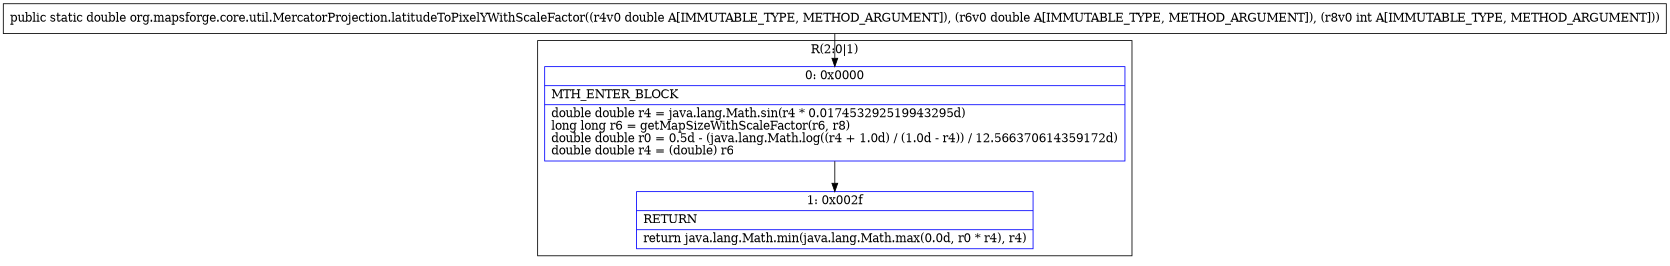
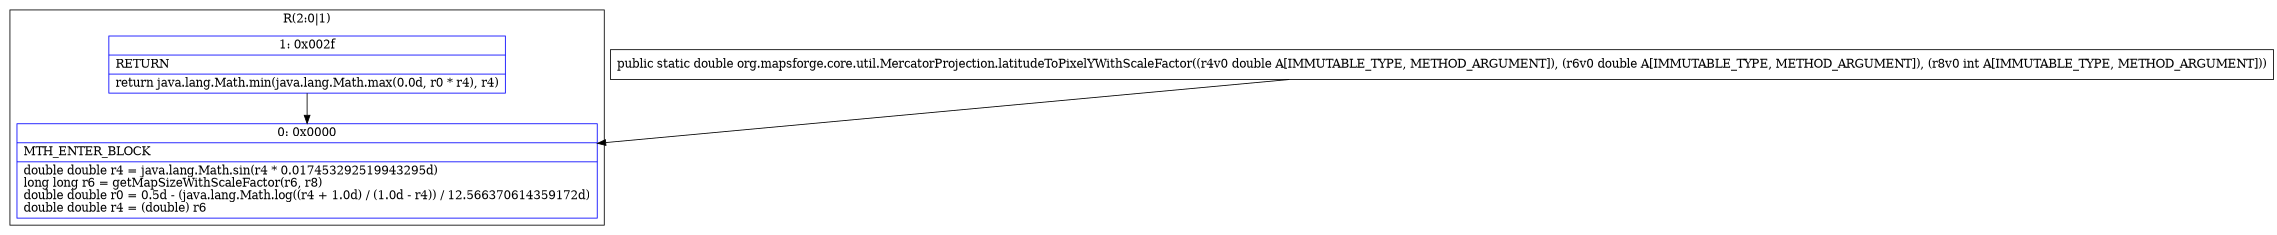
(835, 172) -> (307, 104)
